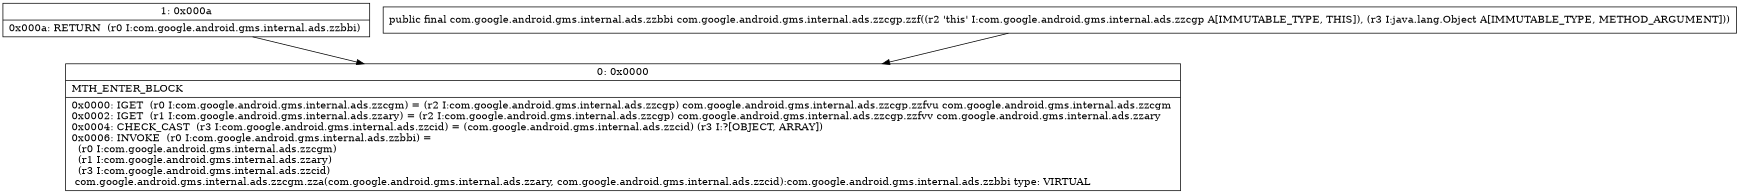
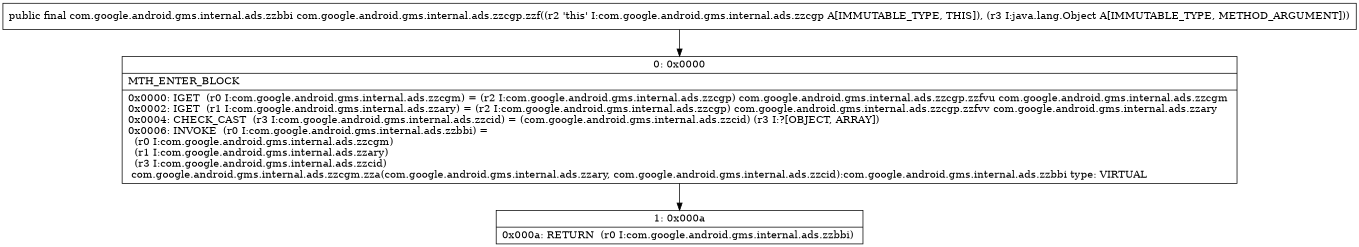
(305, 49) -> (680, 193)
